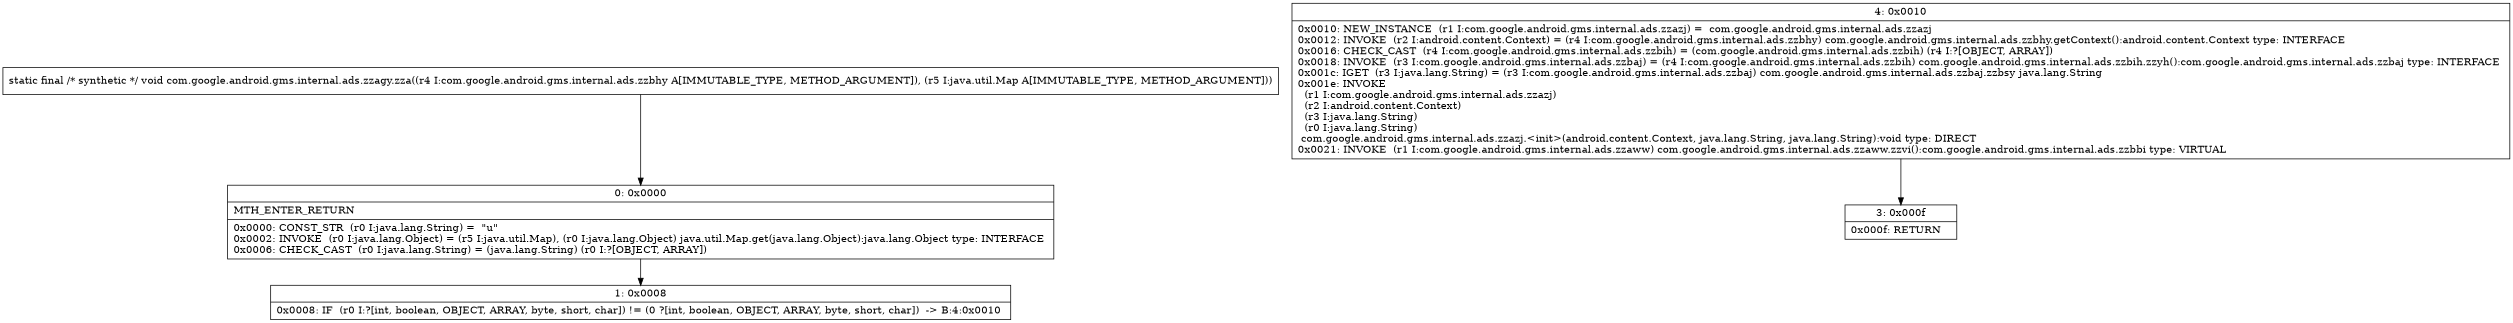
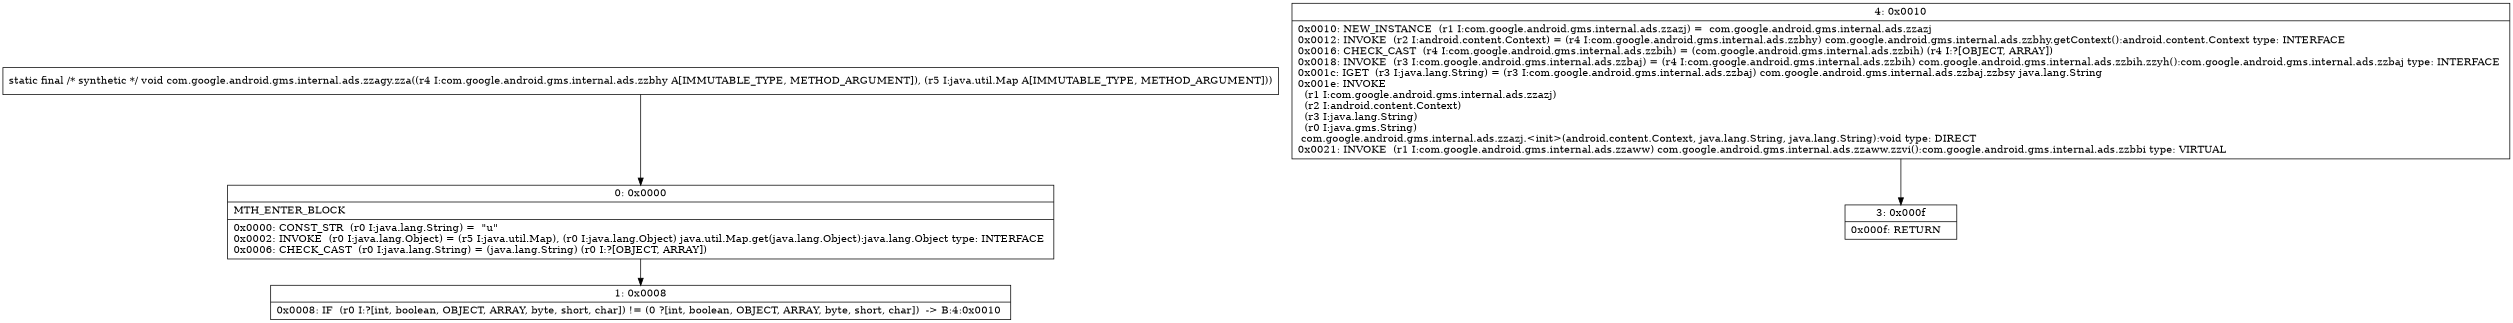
(1358, 128) -> (1357, 128)
(294, 210) -> (290, 210)
